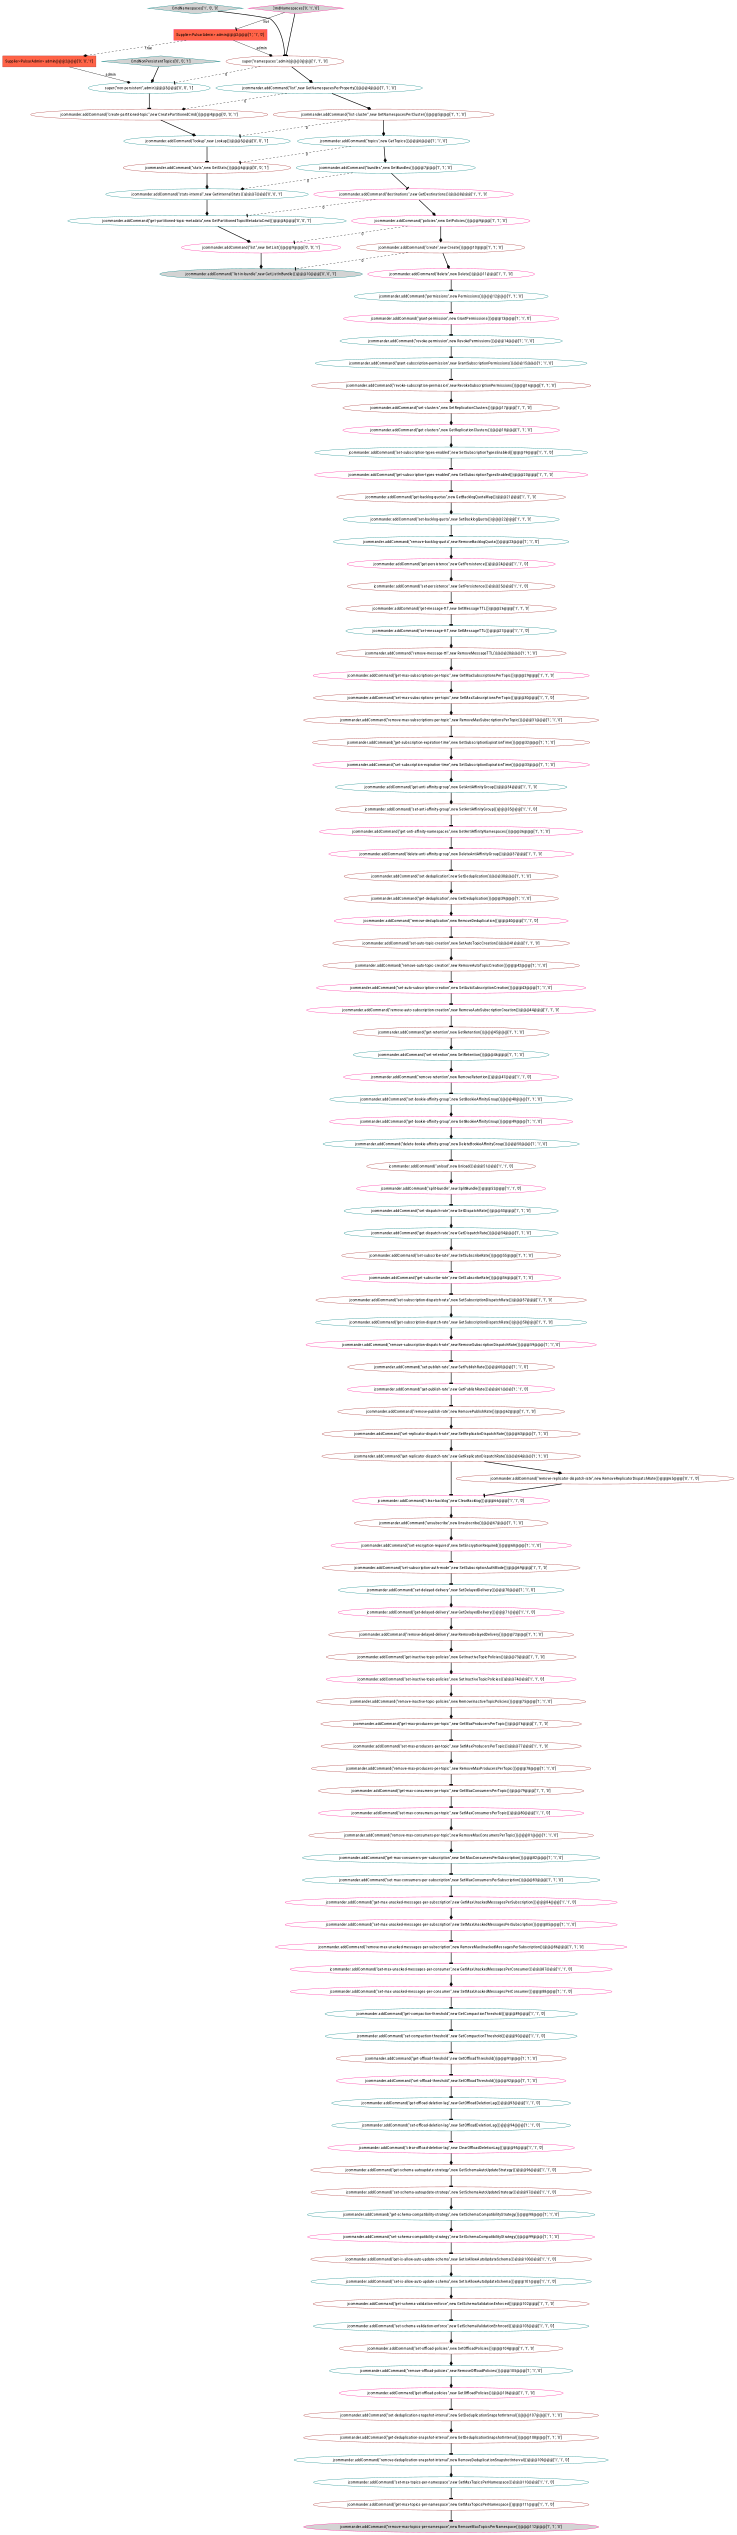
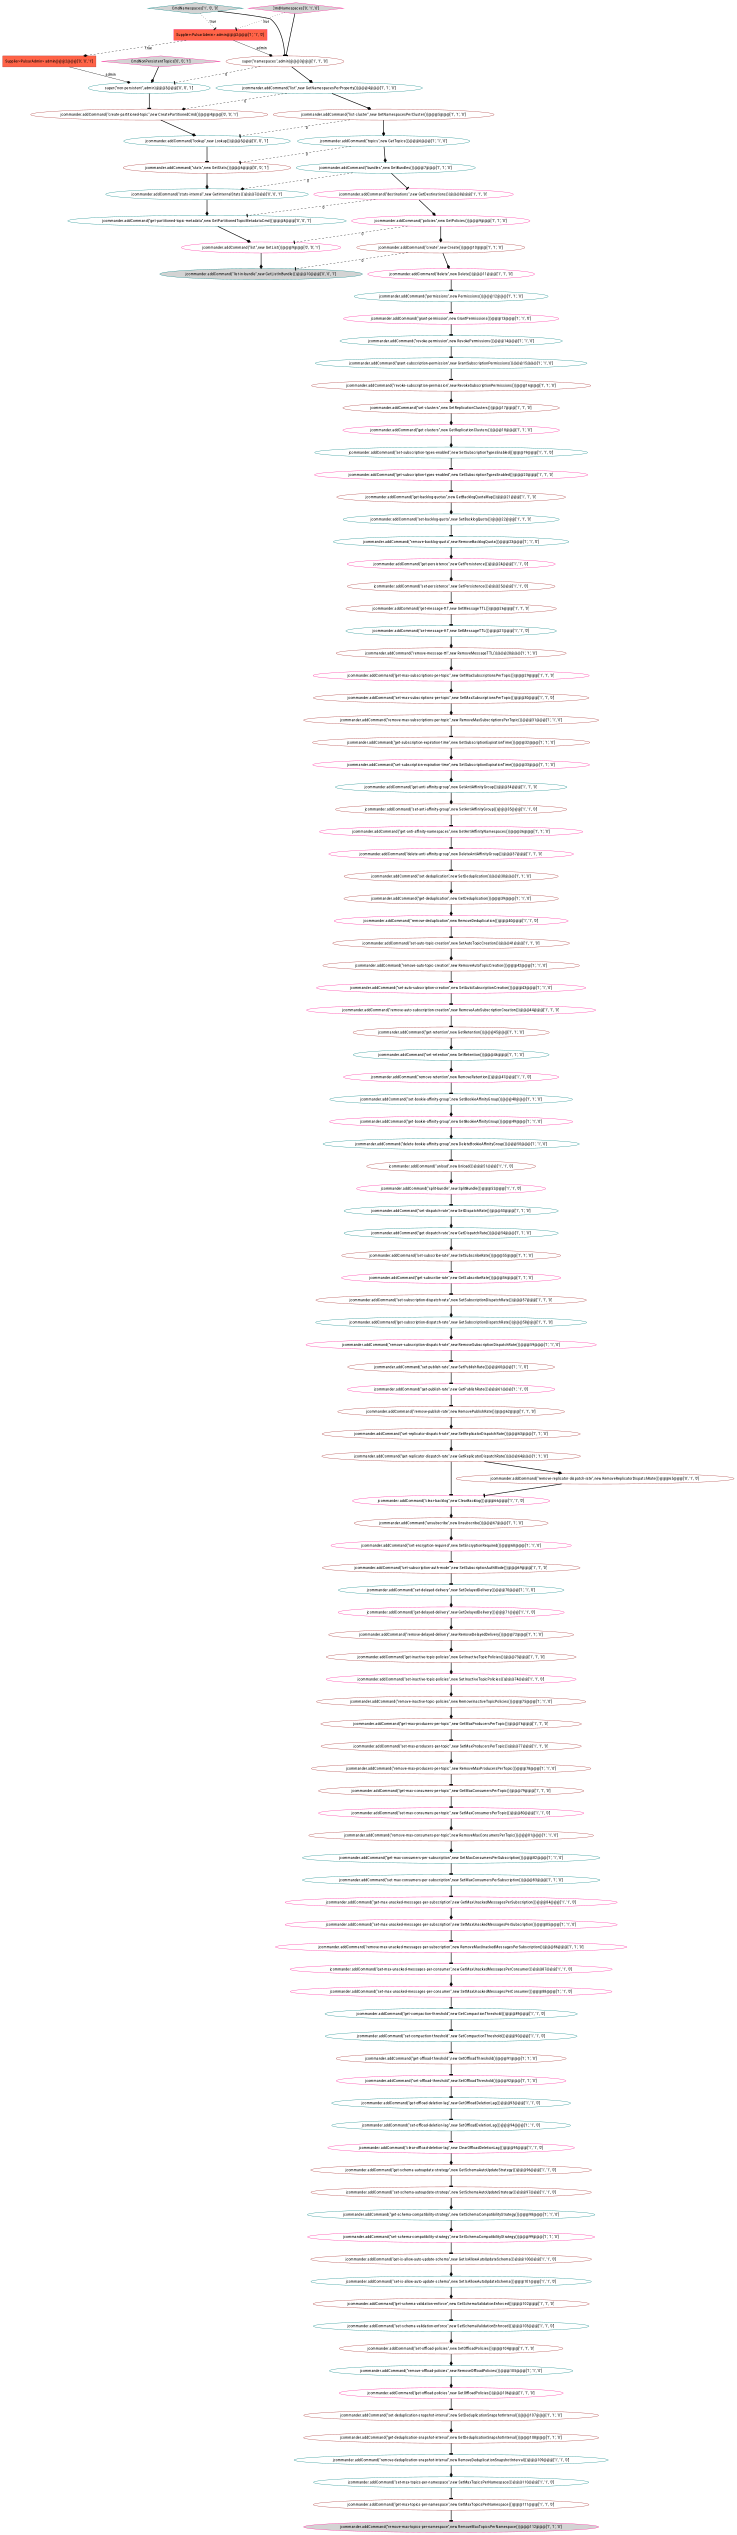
none -> (207, 21)
(261, 21) -> (261, 21)
(161, 61) -> (161, 61)
